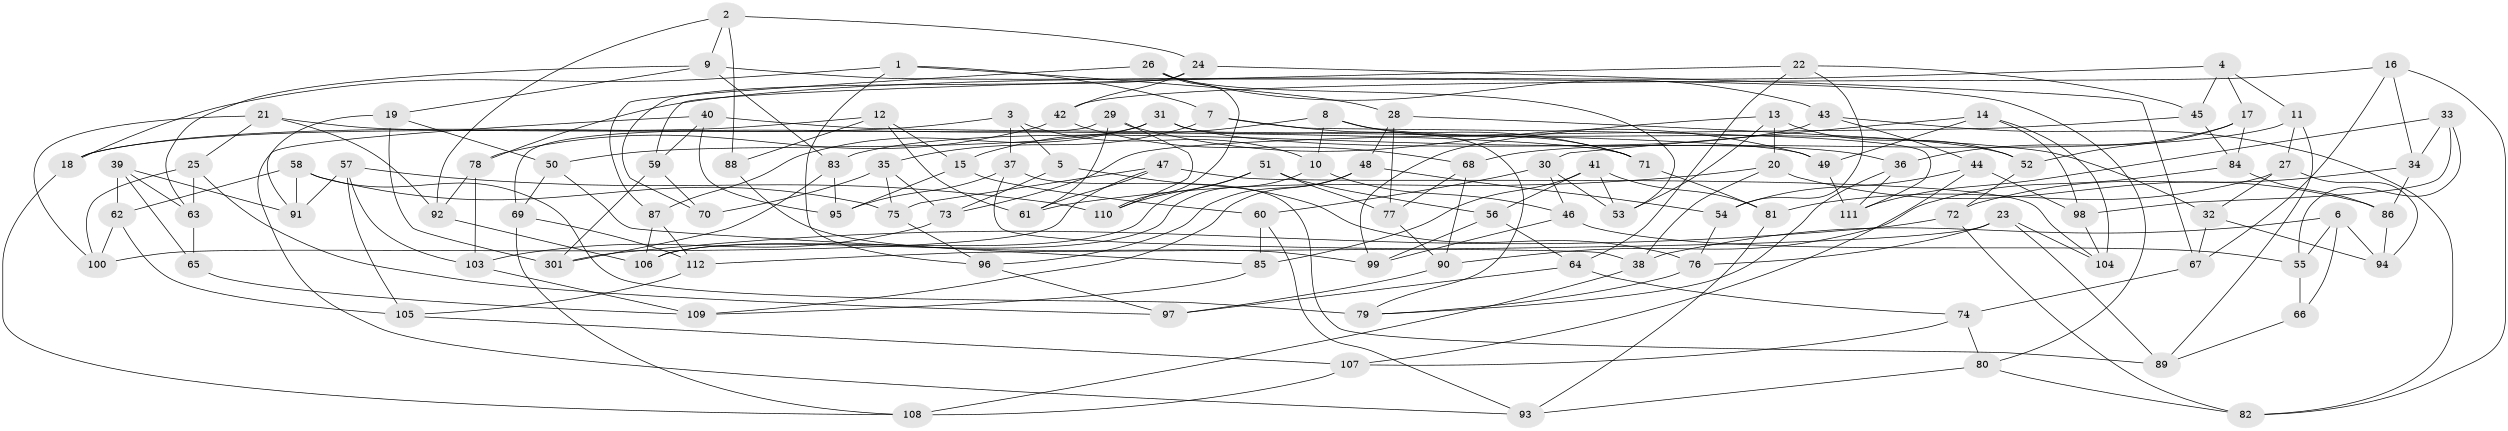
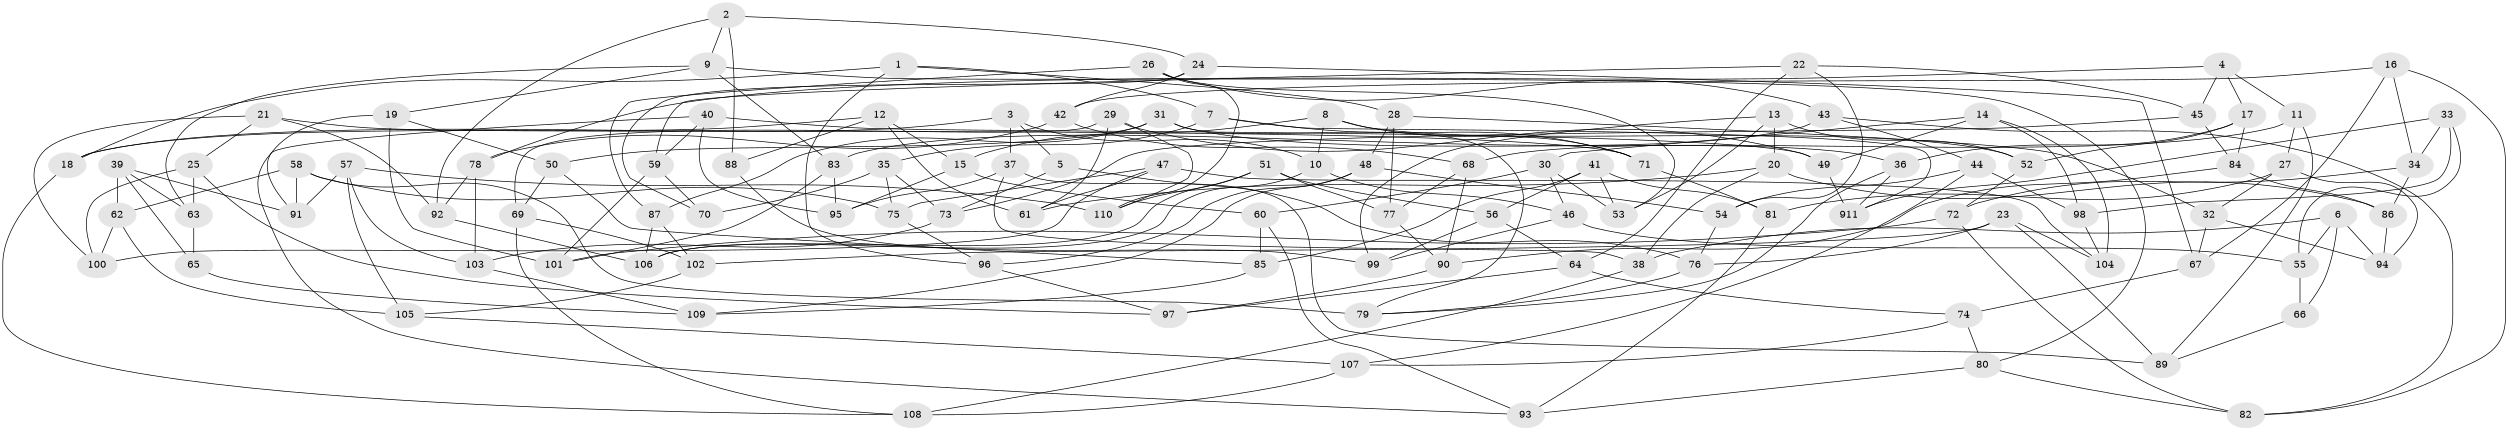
(1849, 215) -> (1849, 215)
(554, 265) -> (554, 265)
(696, 265) -> (696, 265)
